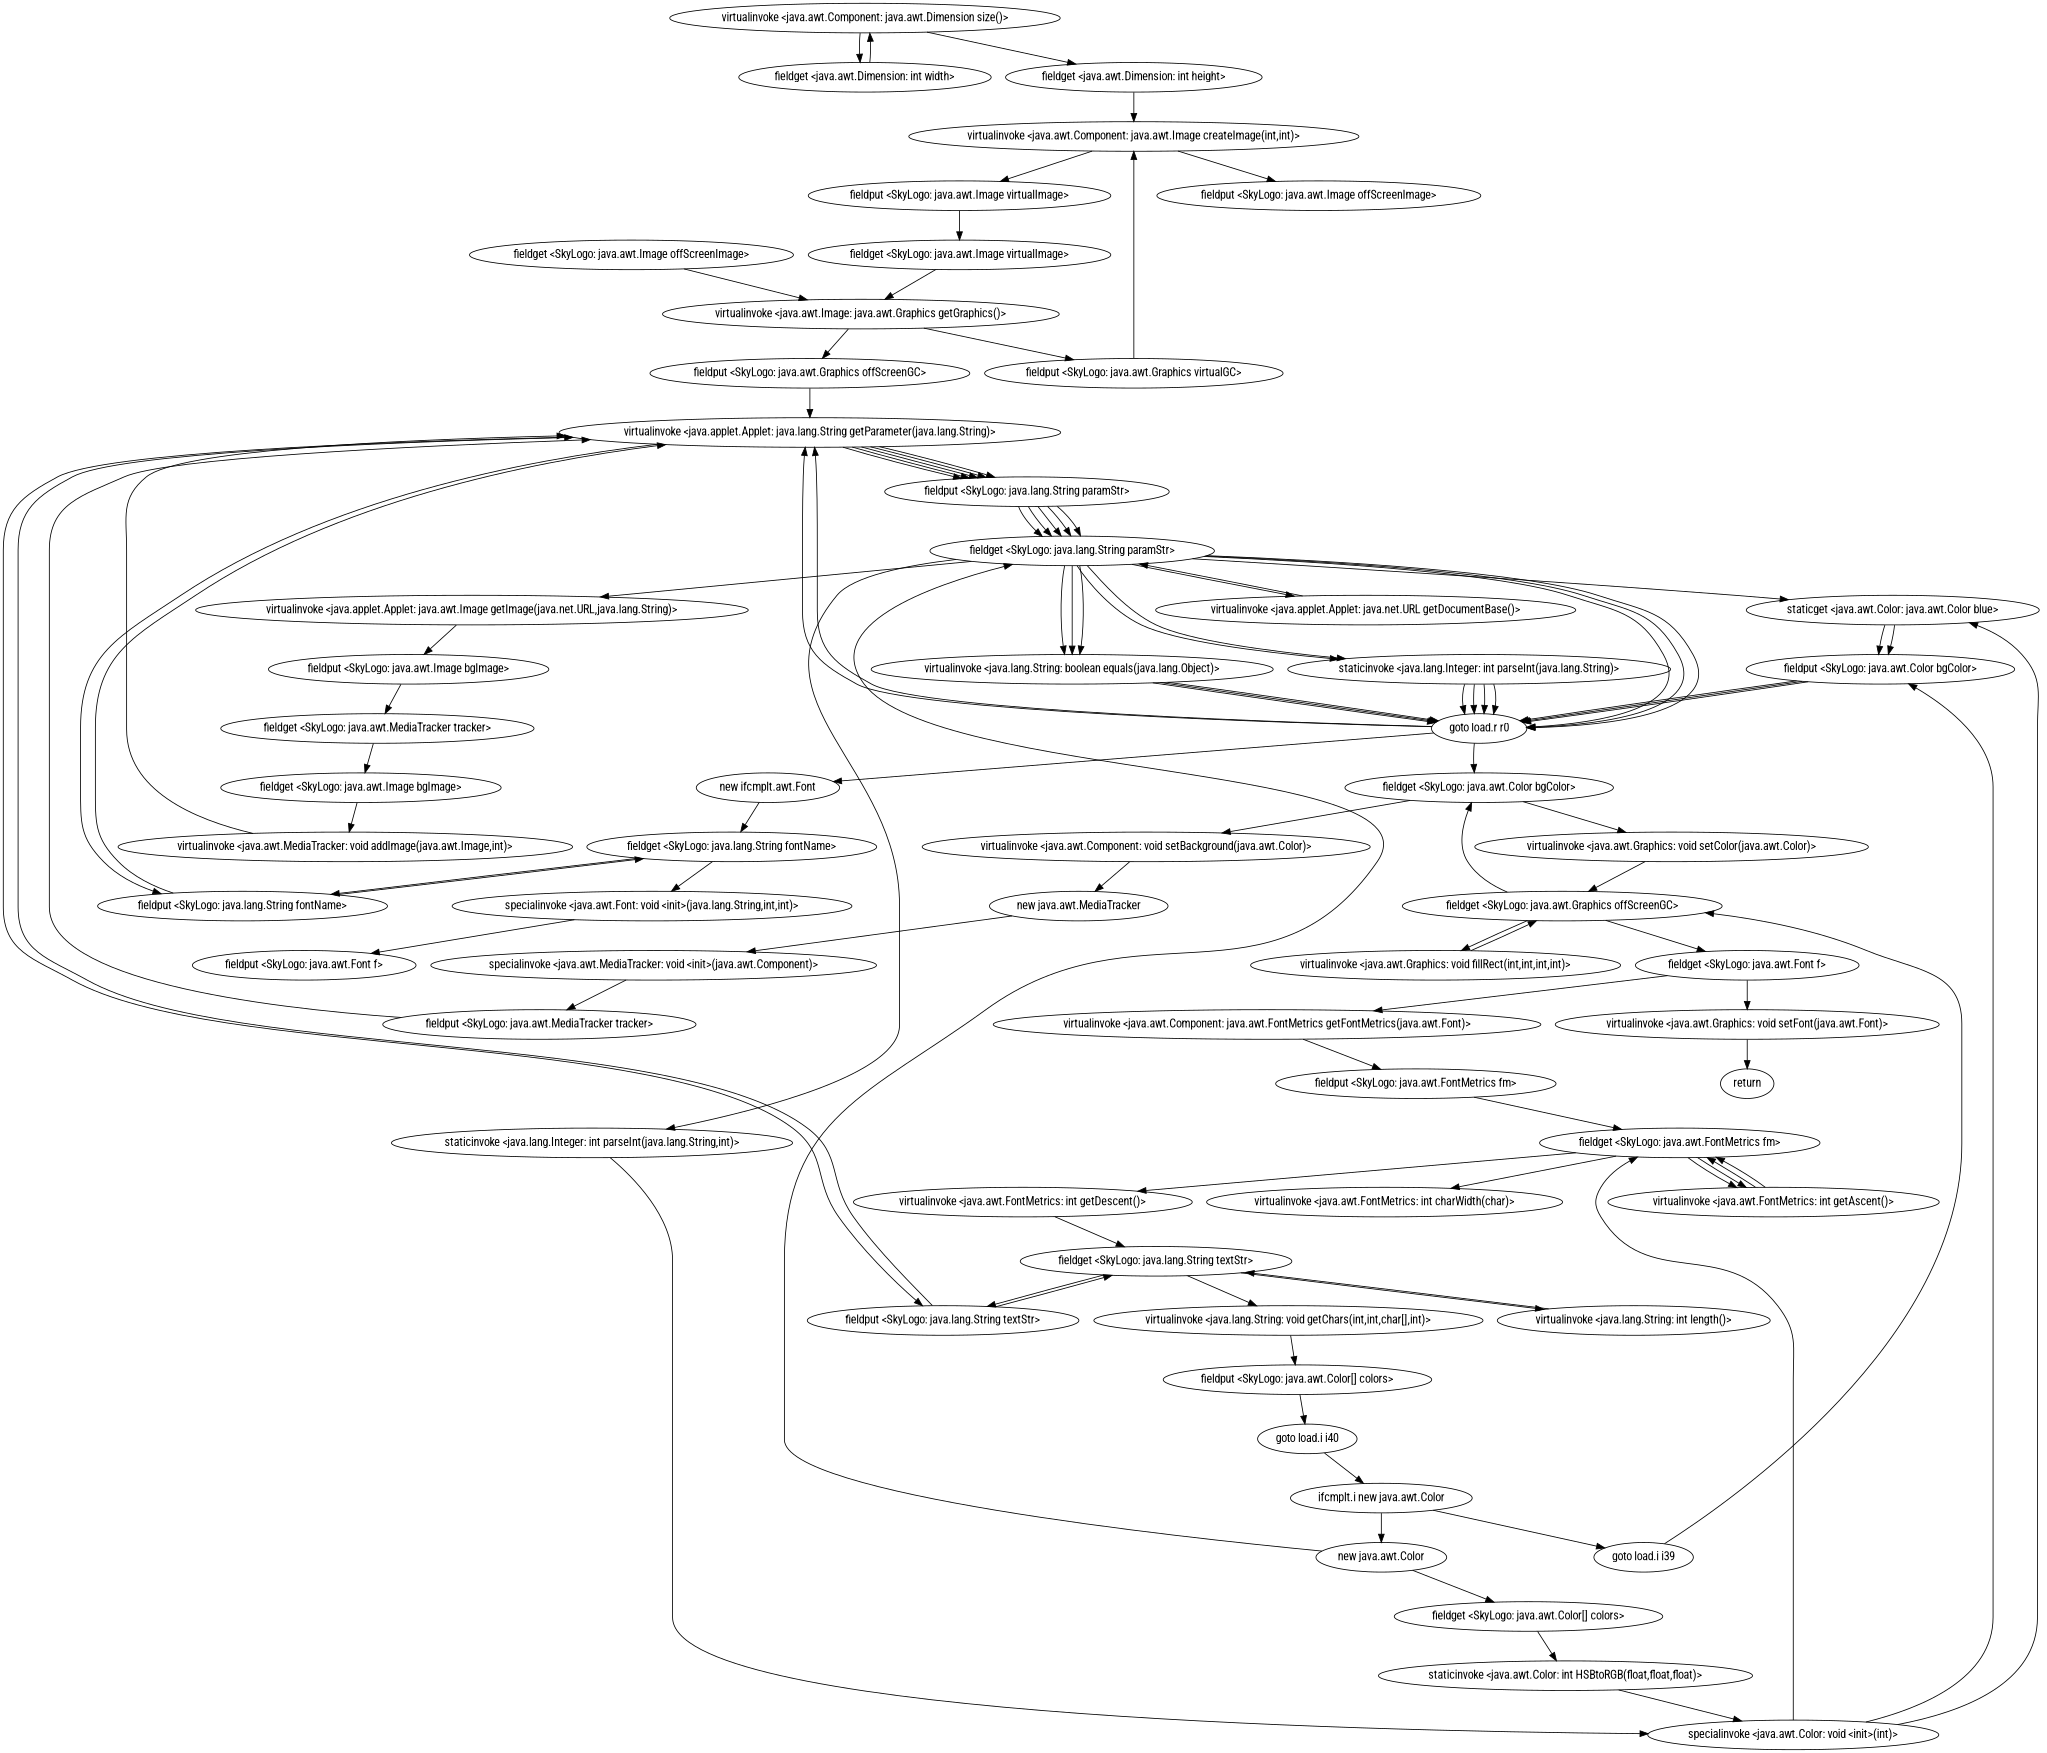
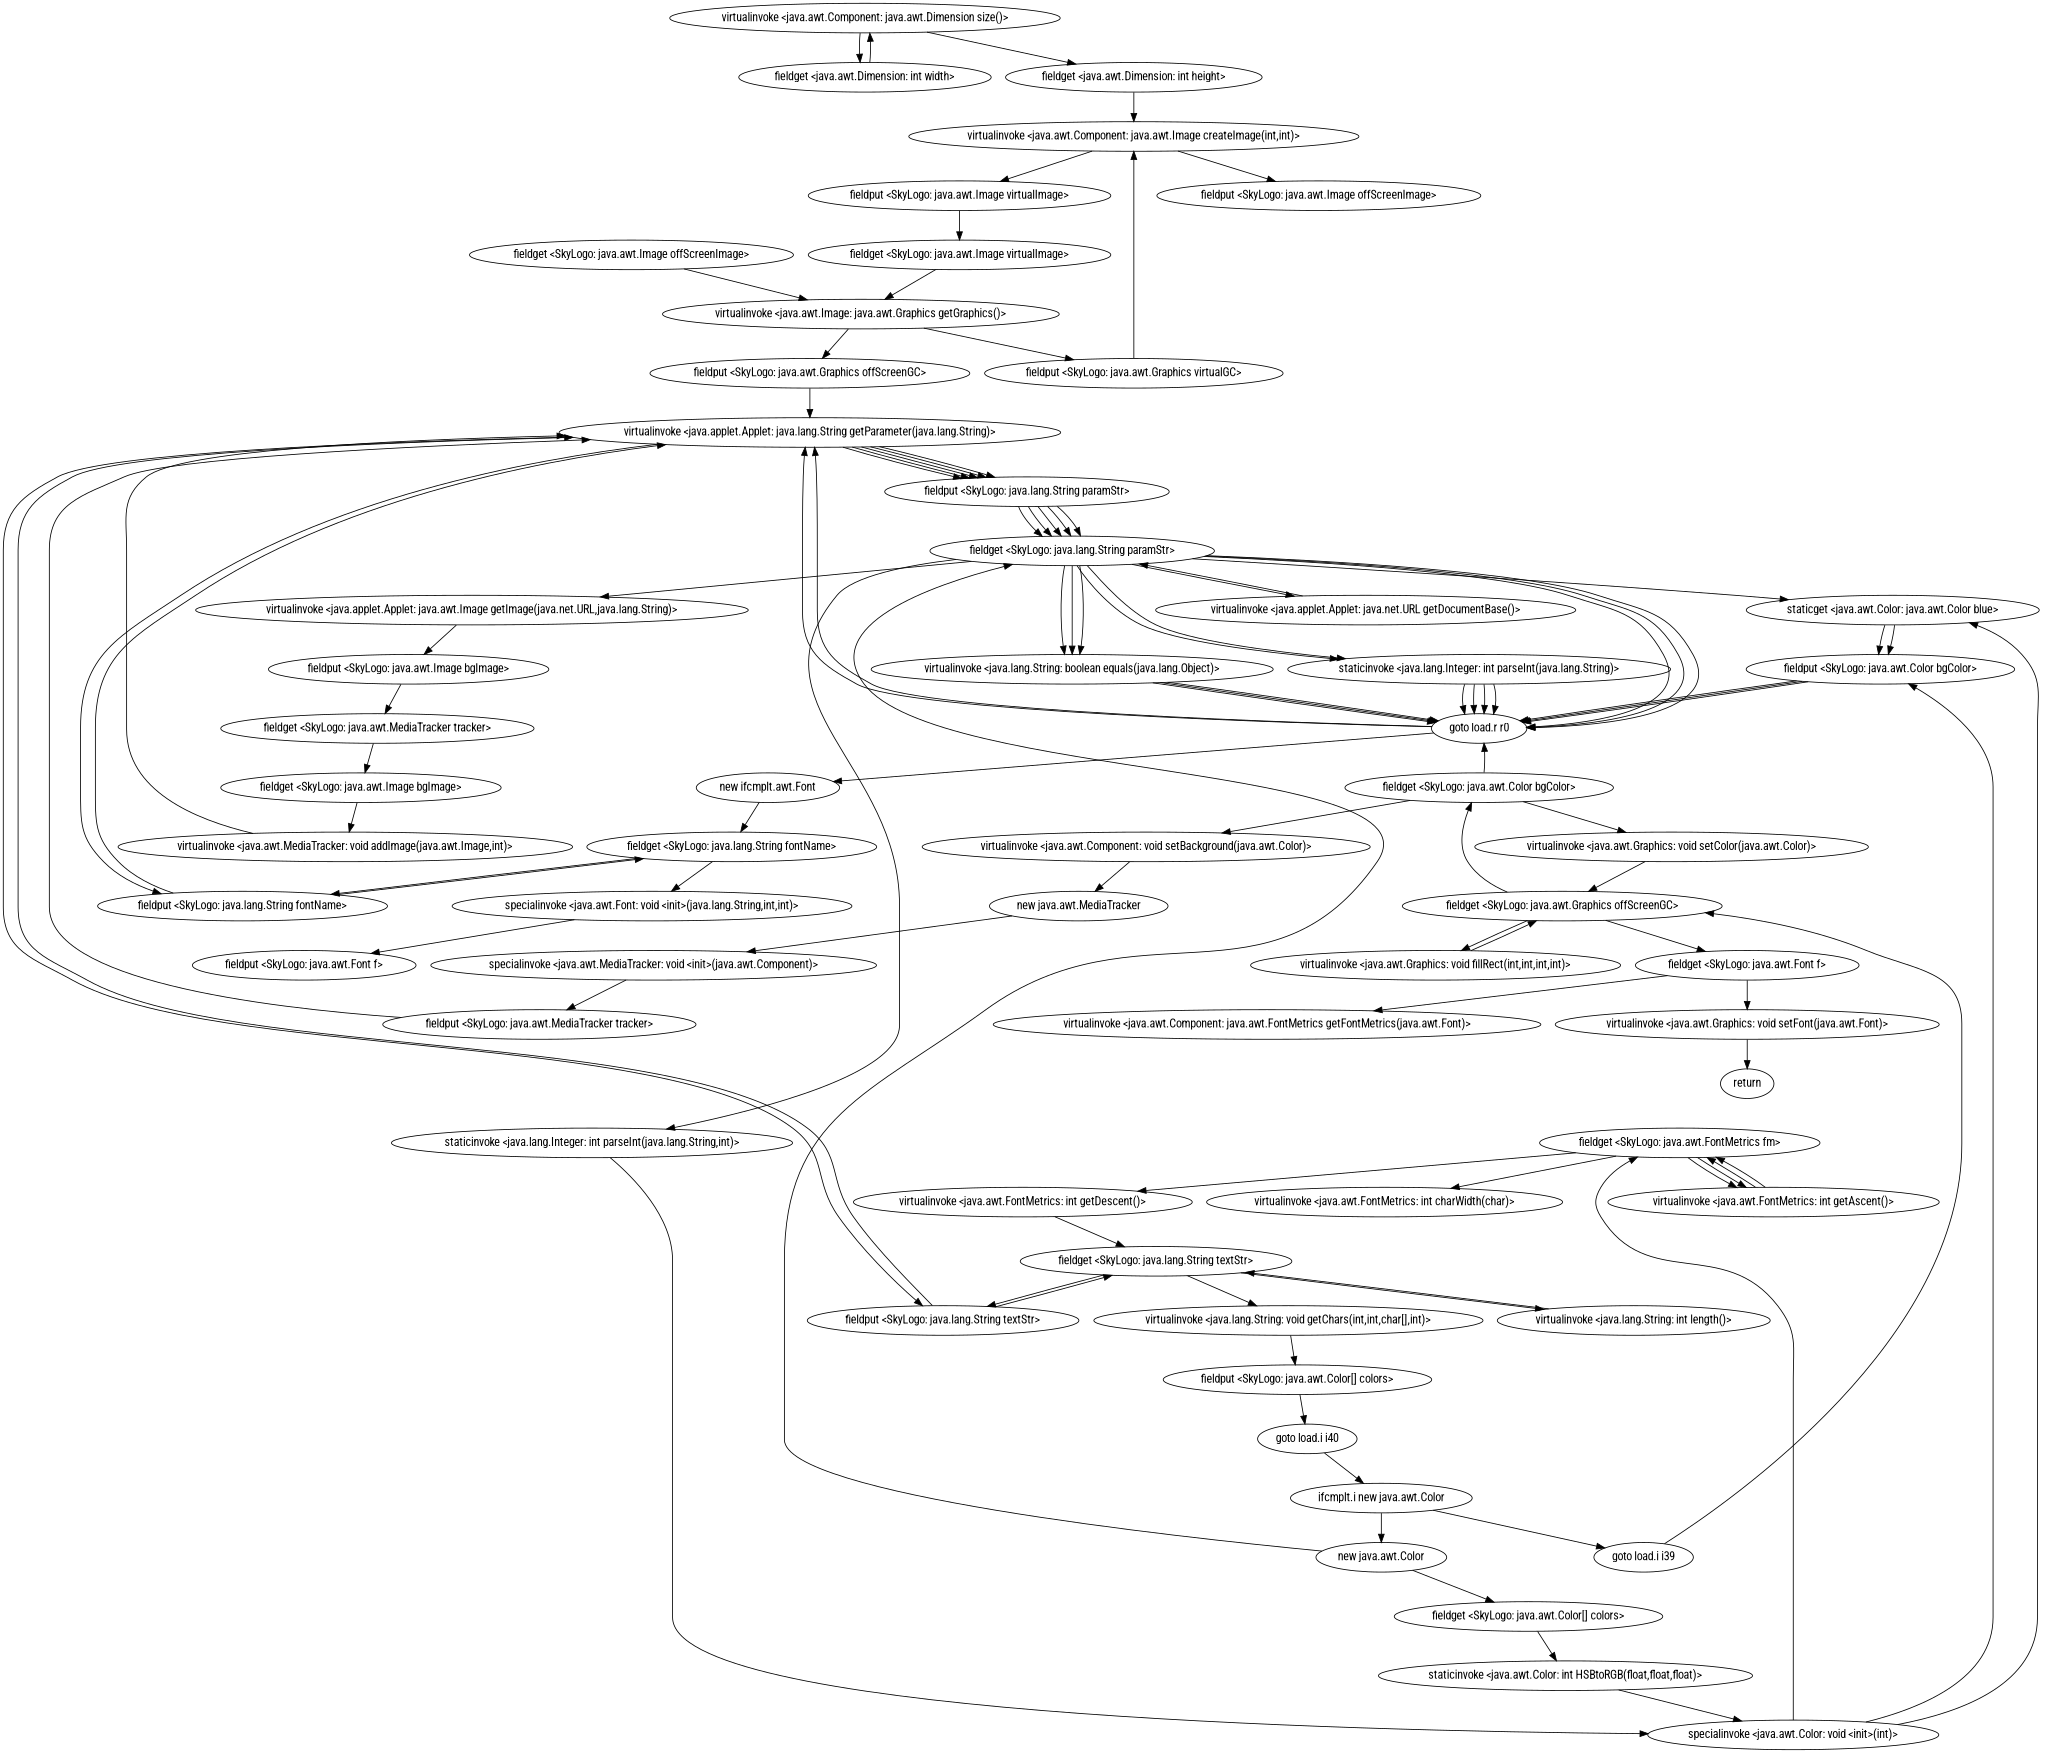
(1474, 754) -> (1485, 762)
(1416, 1084) -> none
